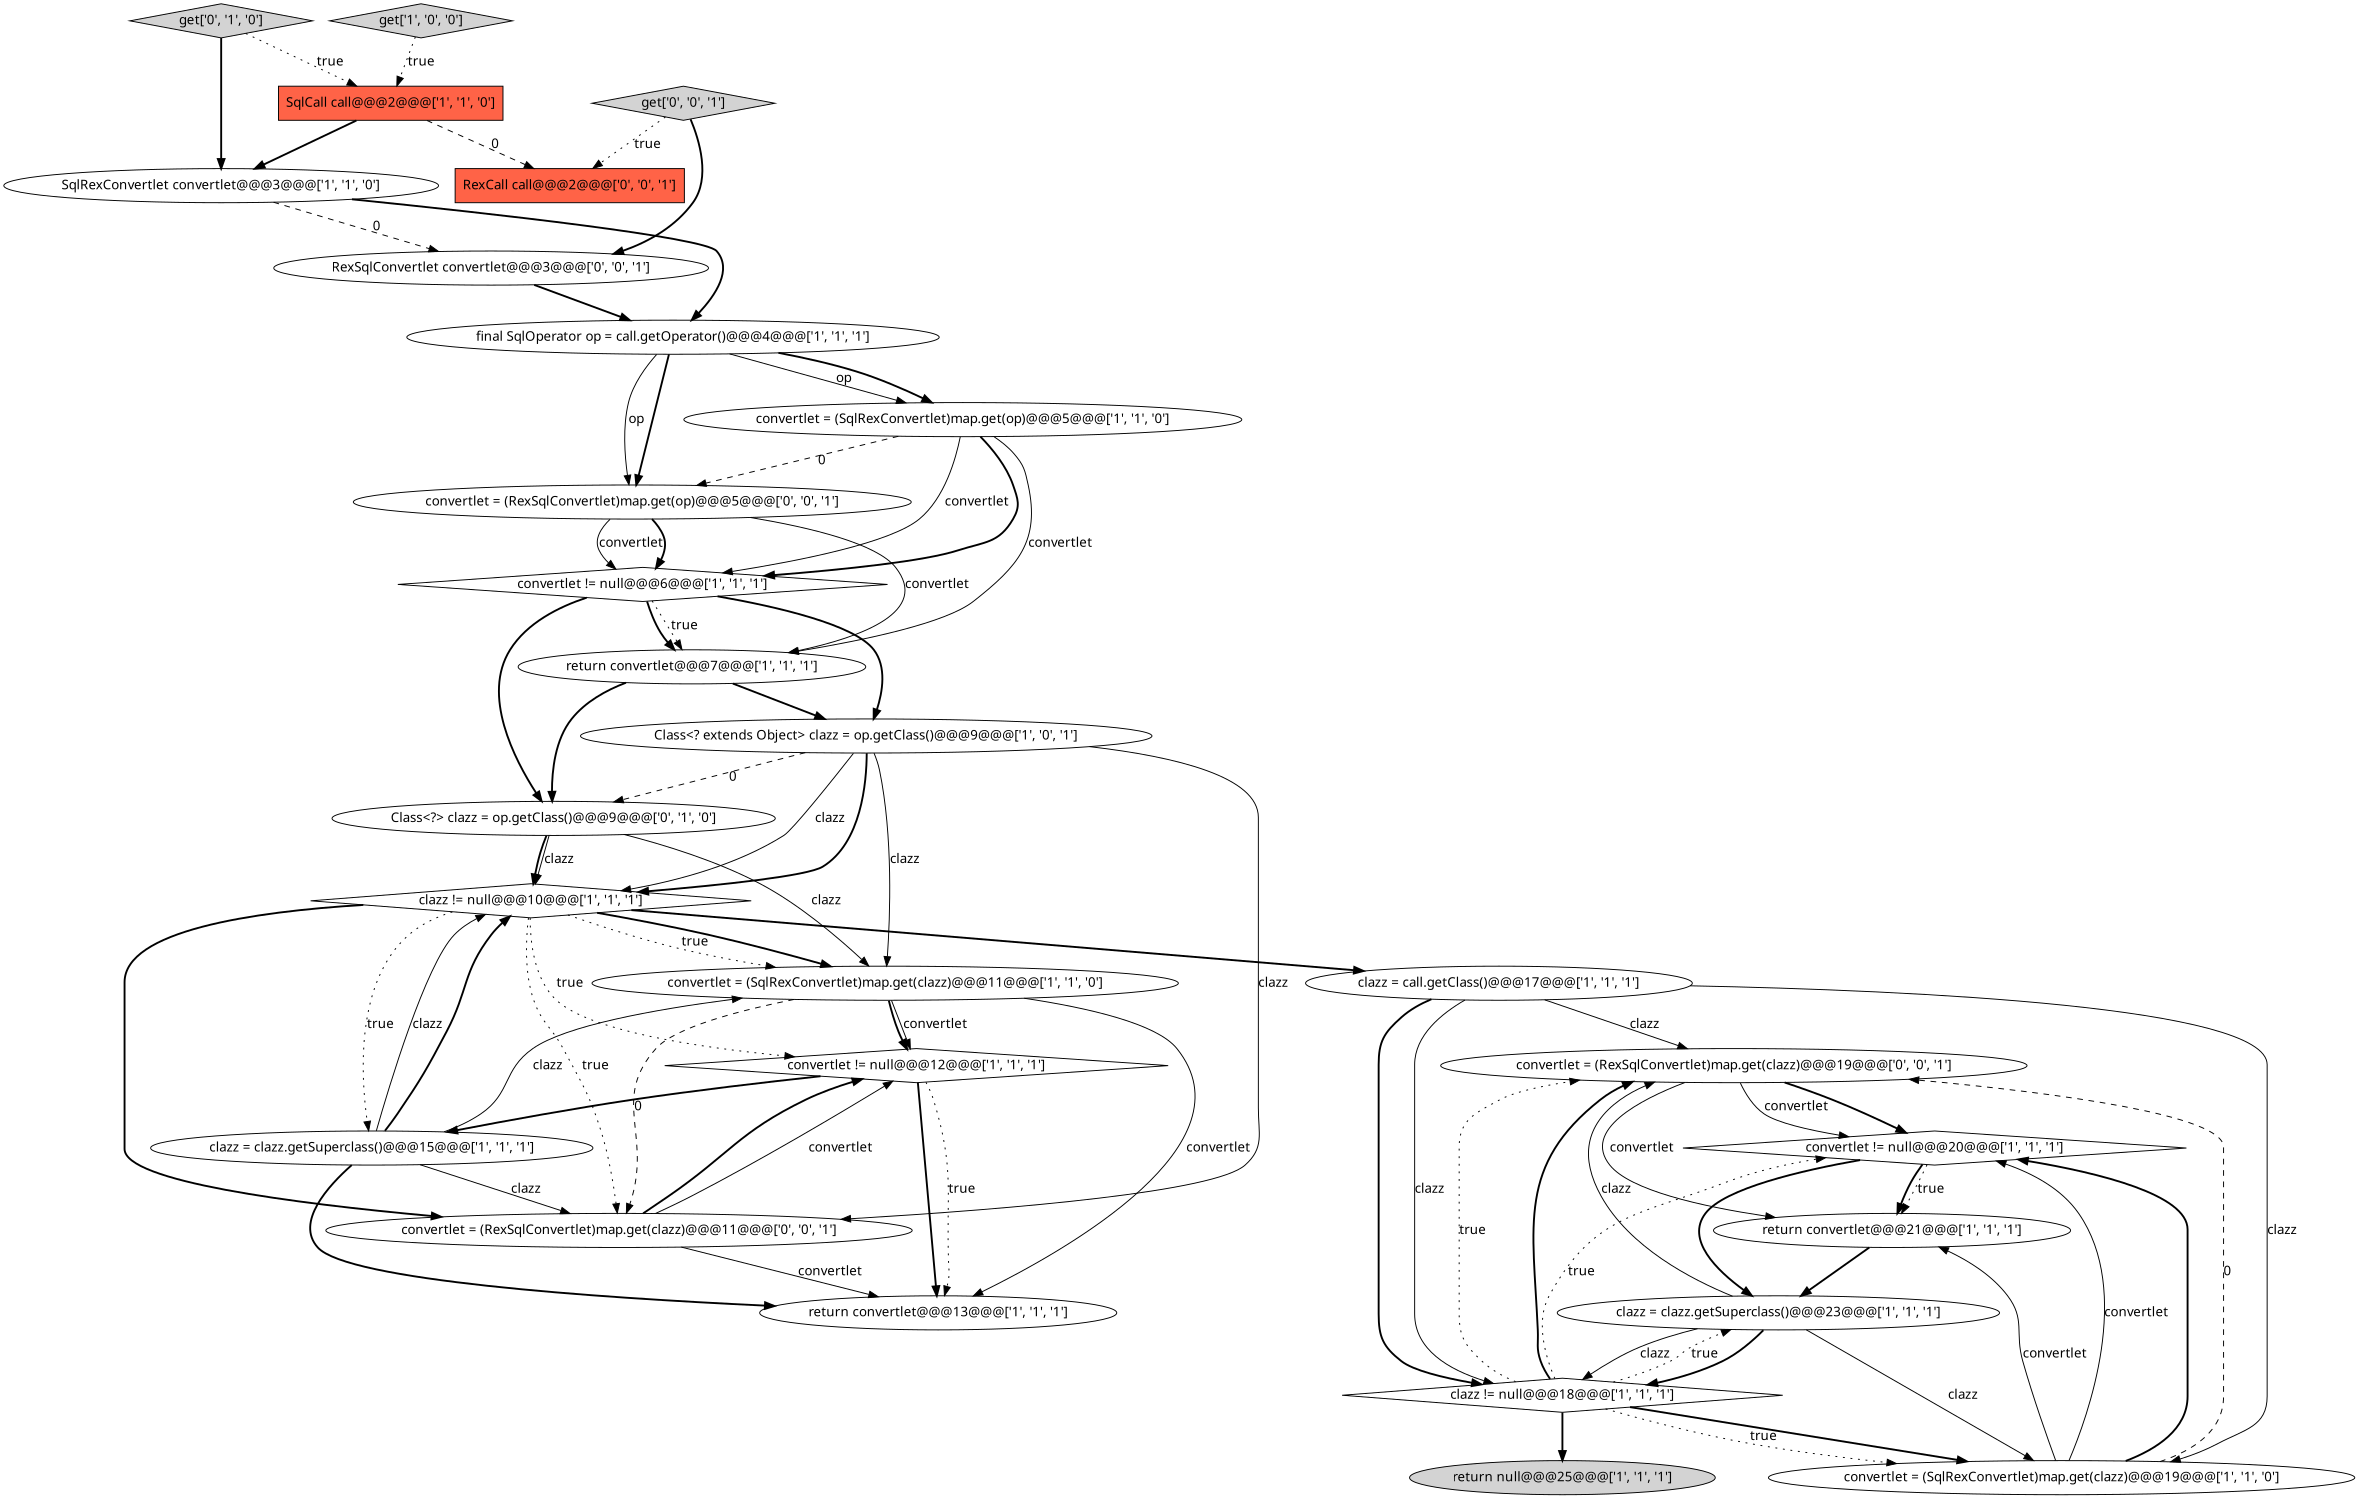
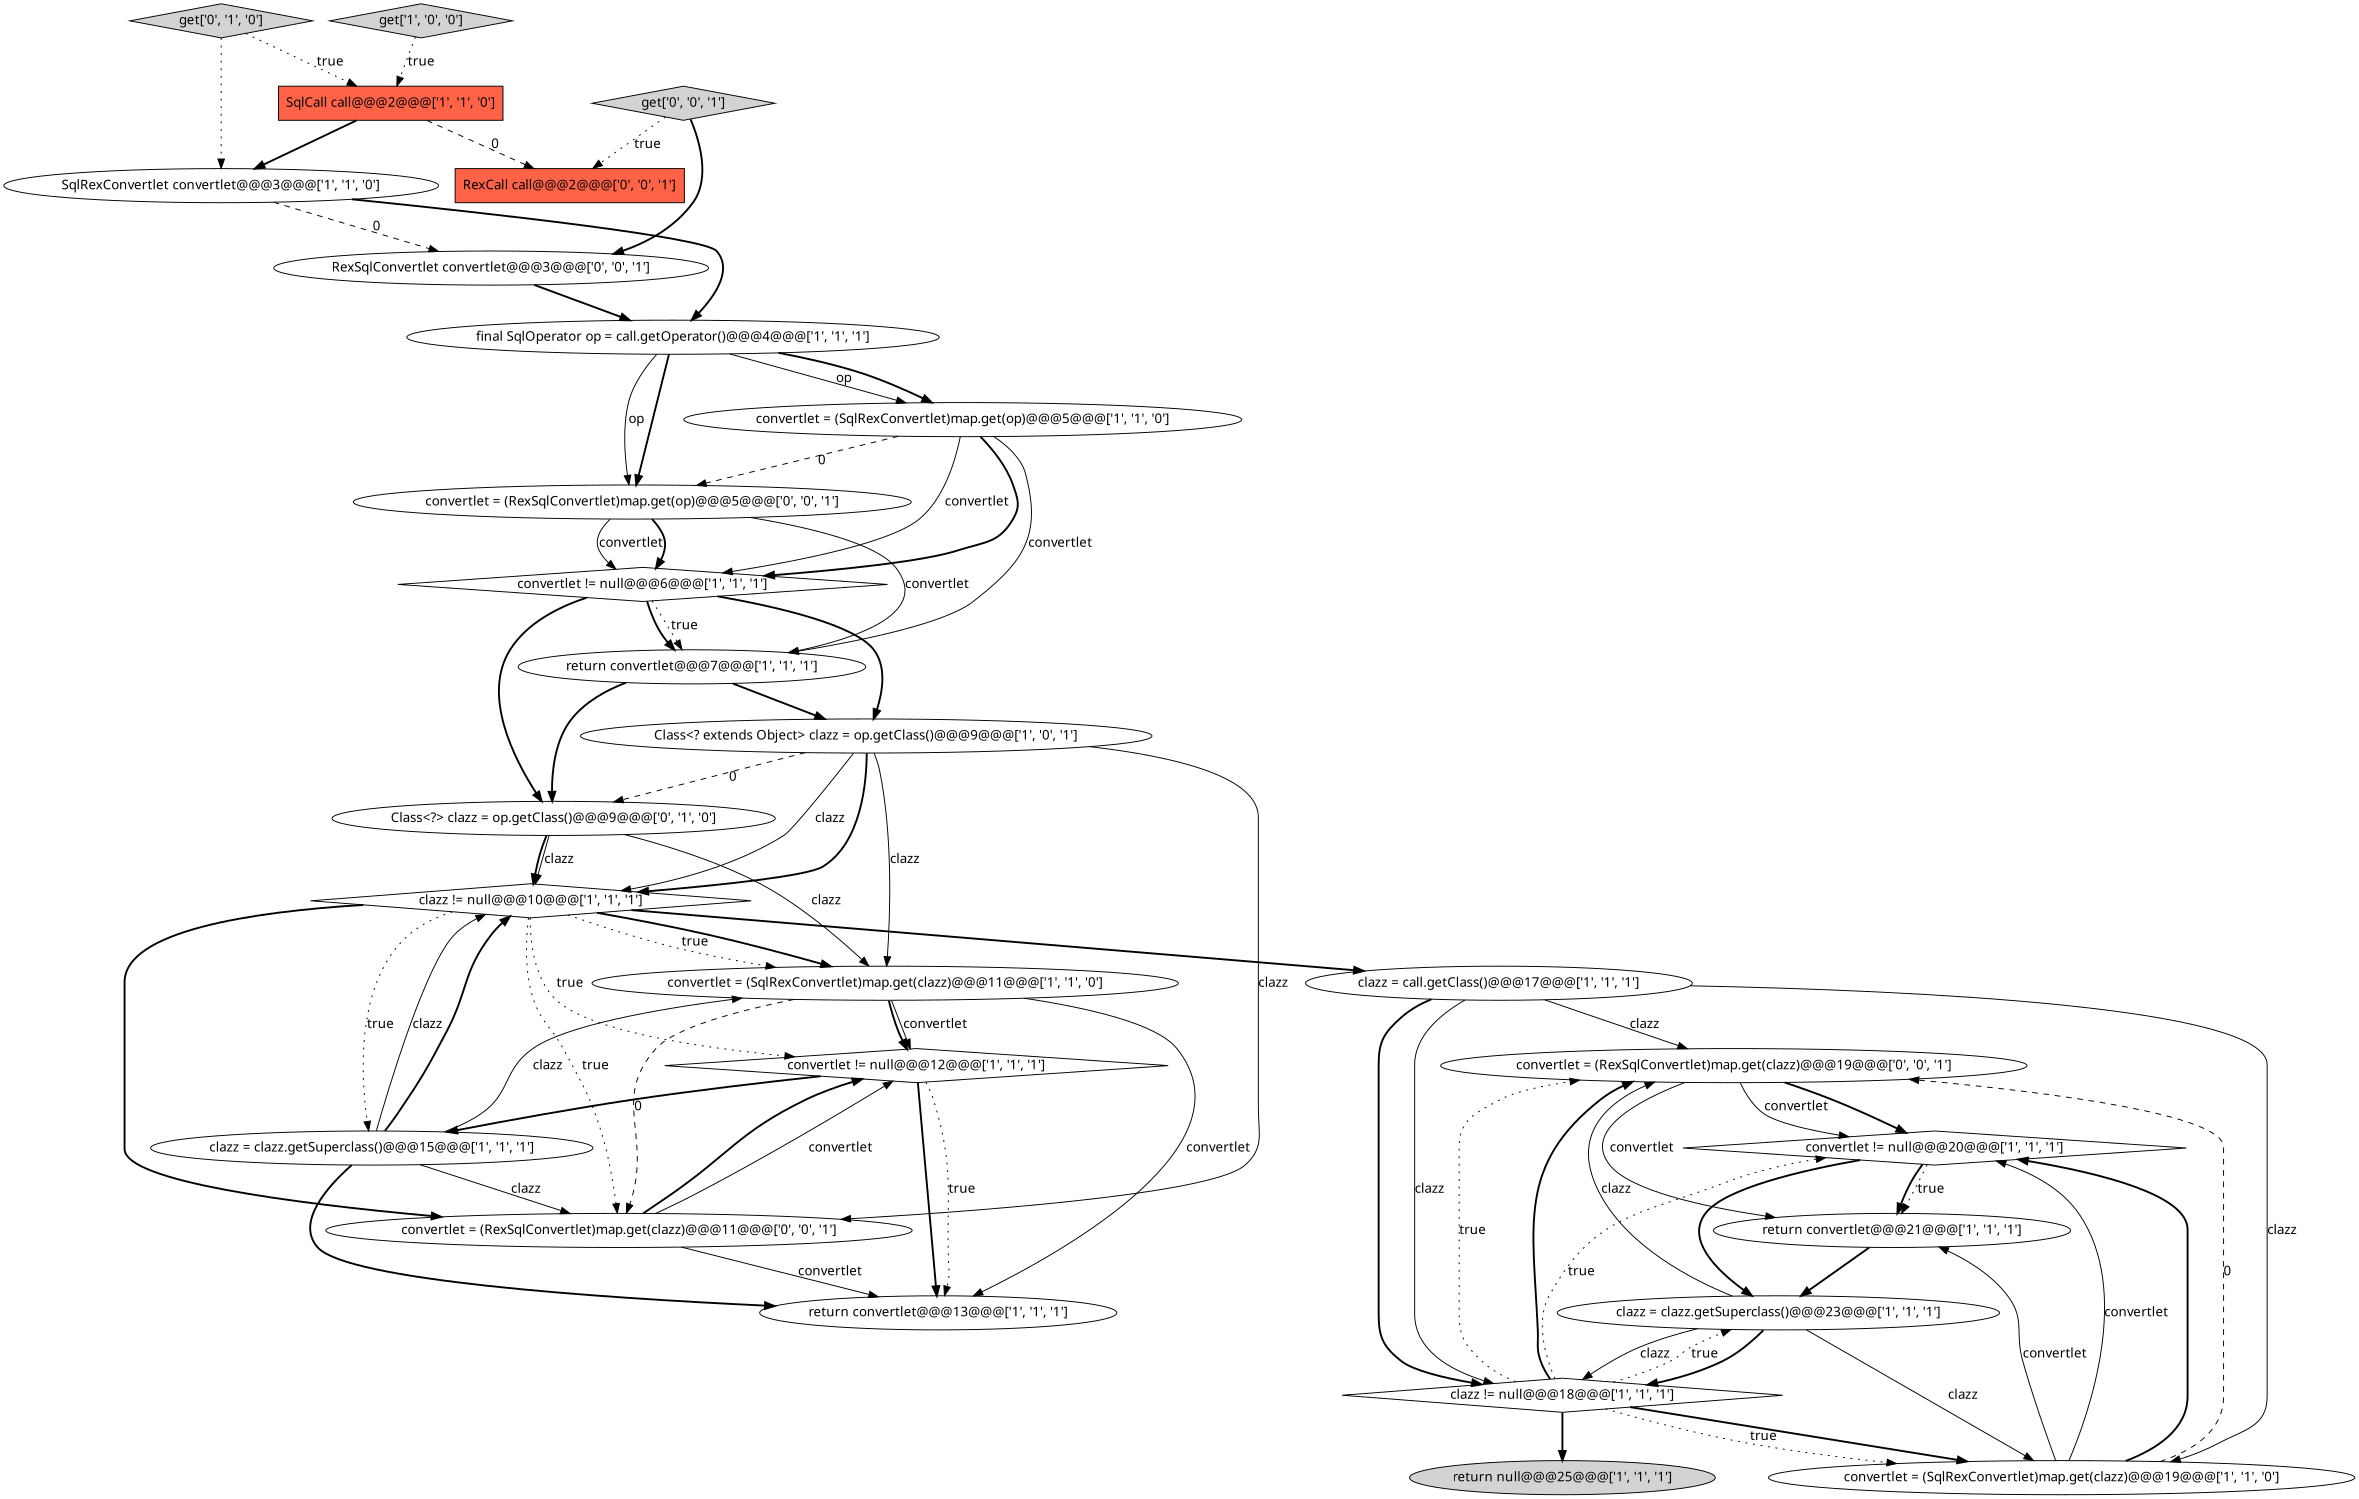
(221, 98) -> (221, 98)
